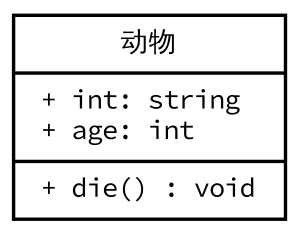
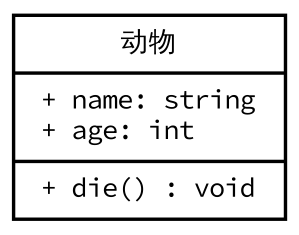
(141, 100) -> (150, 100)
